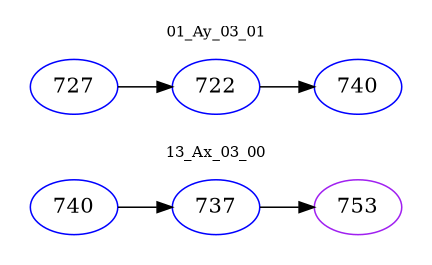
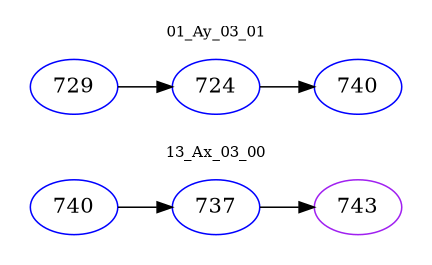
(74, 87) -> (74, 87)
(216, 87) -> (216, 87)
(358, 207) -> (358, 207)
